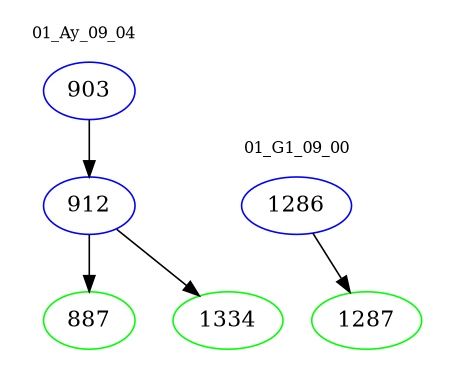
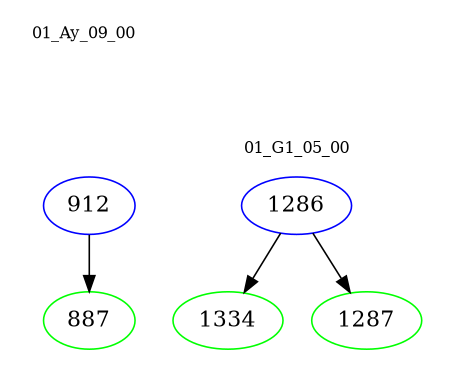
(84, 34) -> (84, 34)
(89, 91) -> none
(297, 149) -> (297, 149)
(138, 246) -> (267, 256)
